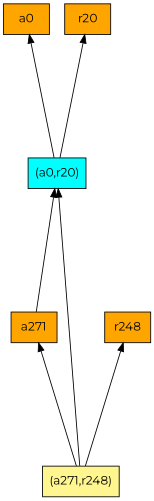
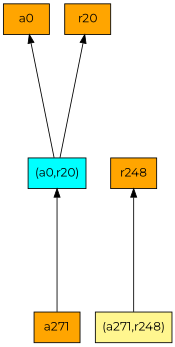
(69, 332) -> none
(59, 409) -> none
